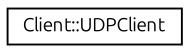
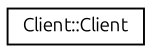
(95, 27) -> (76, 27)
